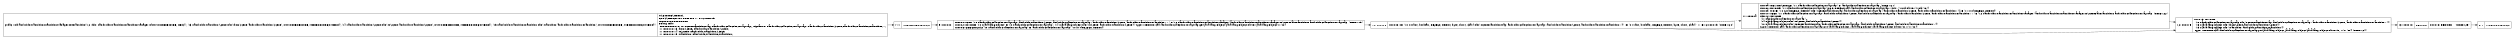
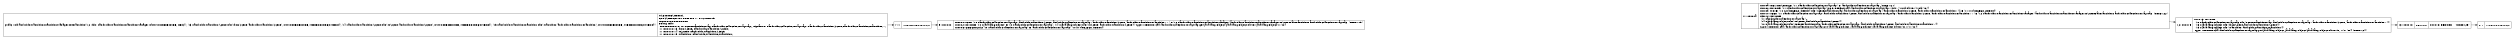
(1553, 25) -> none
